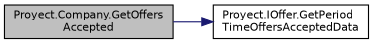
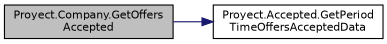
(291, 22) -> (298, 22)
